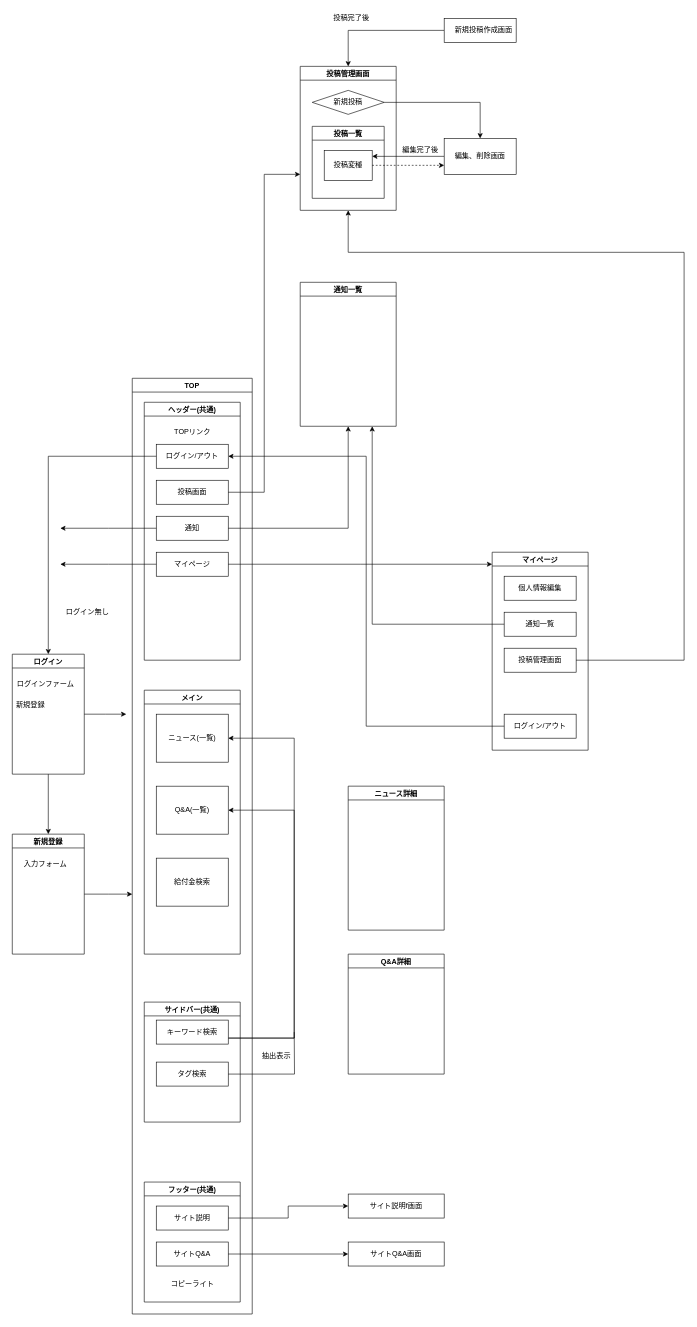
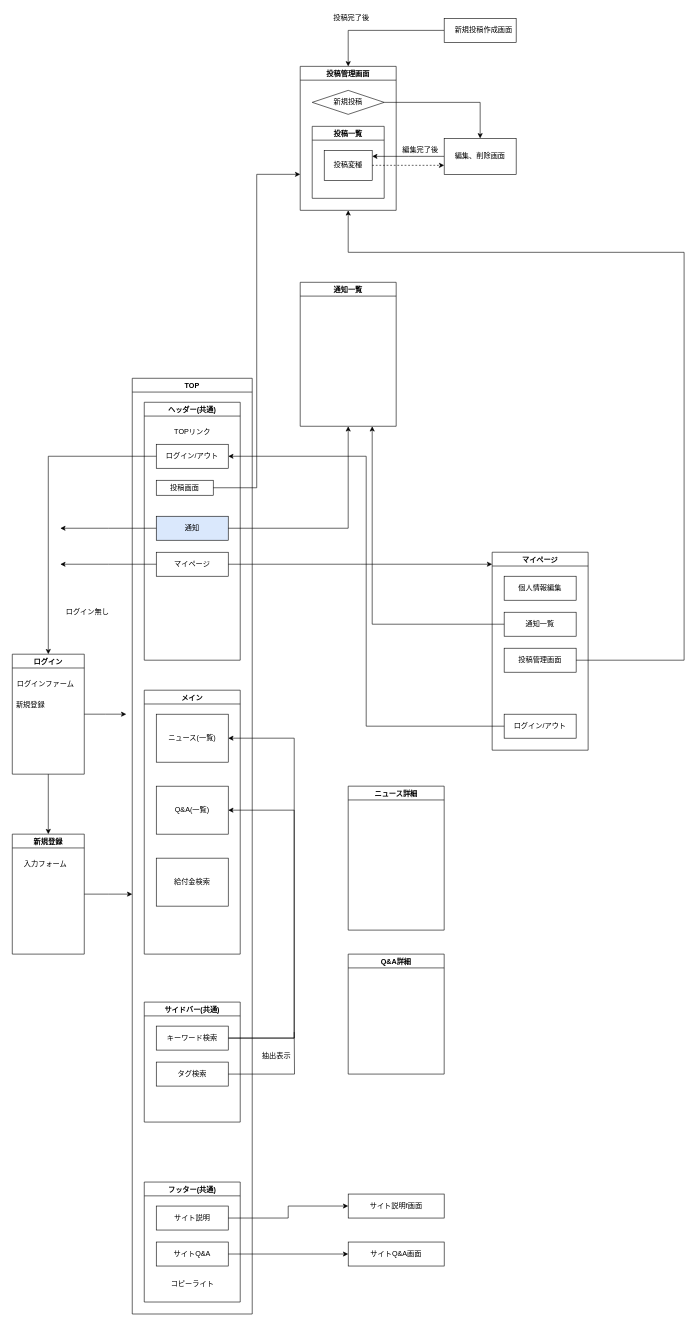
(192, 492) -> (185, 488)
(192, 528) -> (192, 528)
(192, 1032) -> (192, 1038)
